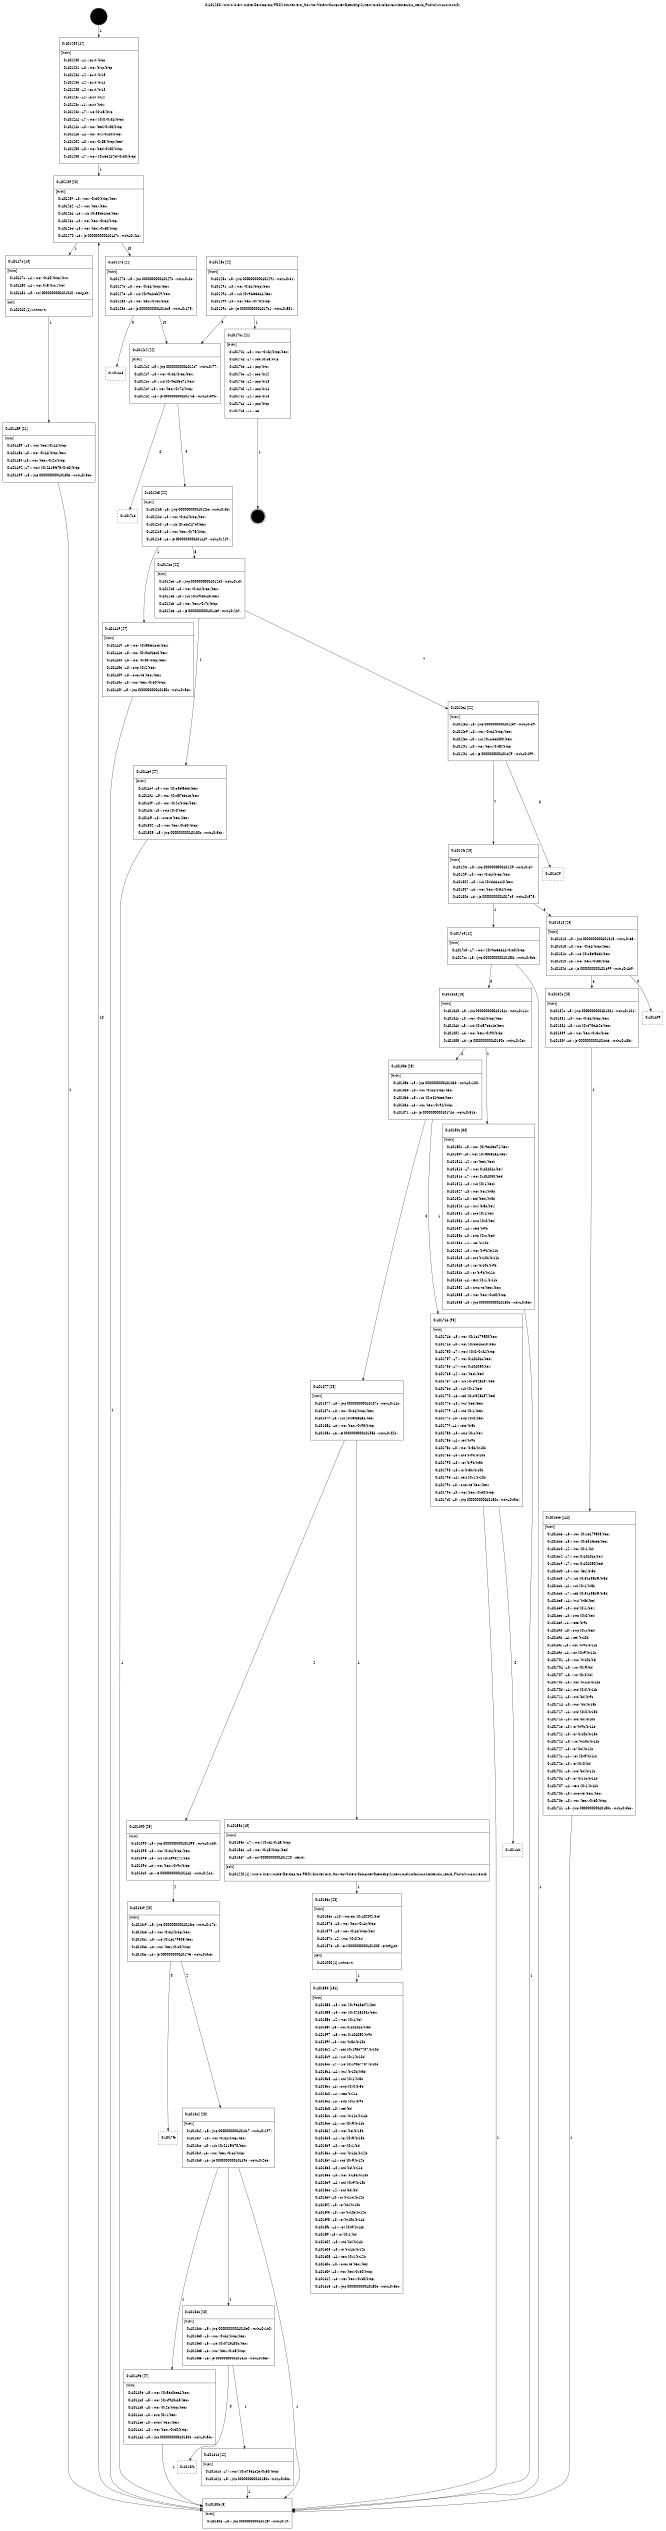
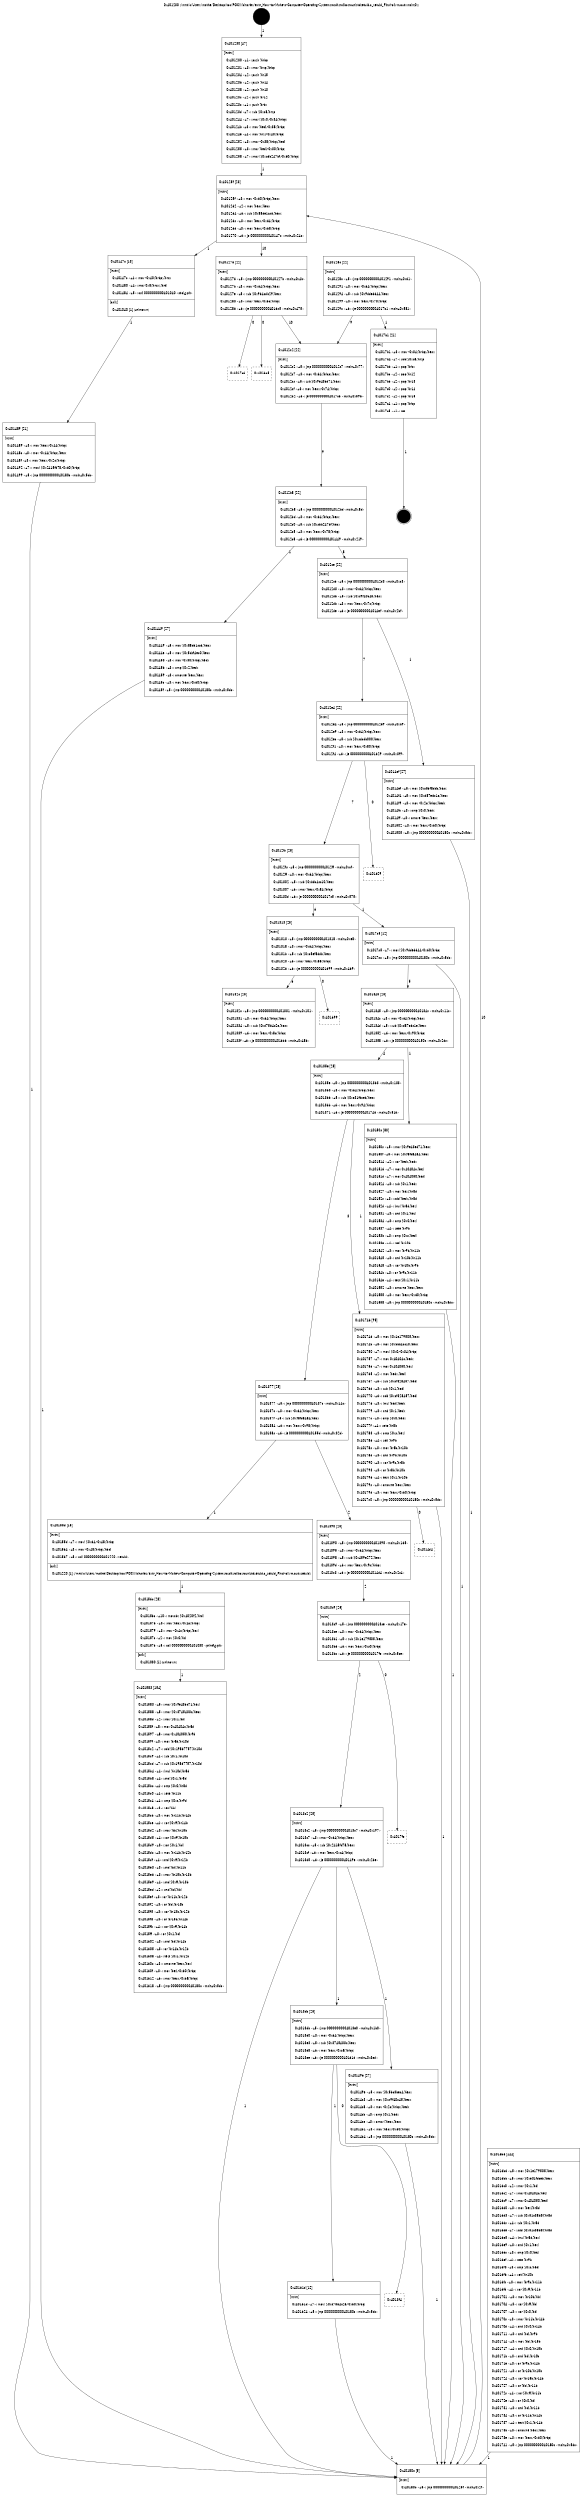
(148, 456) -> (246, 340)
(591, 1278) -> none
